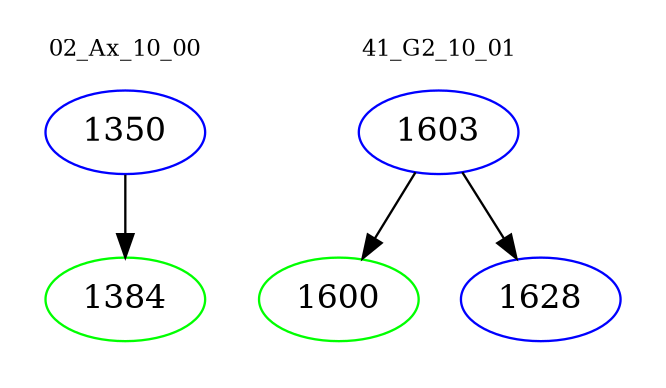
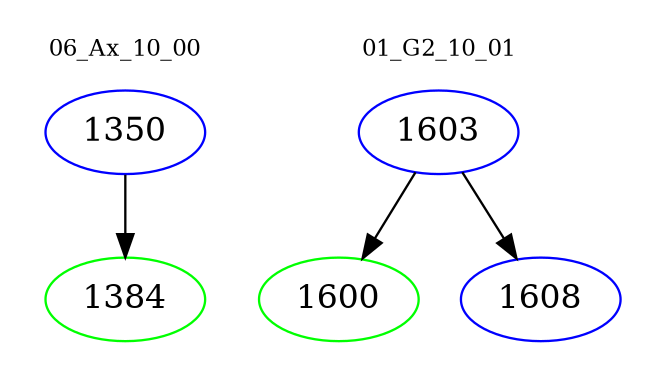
(125, 50) -> (125, 50)
(440, 50) -> (440, 50)
(541, 299) -> (541, 299)
